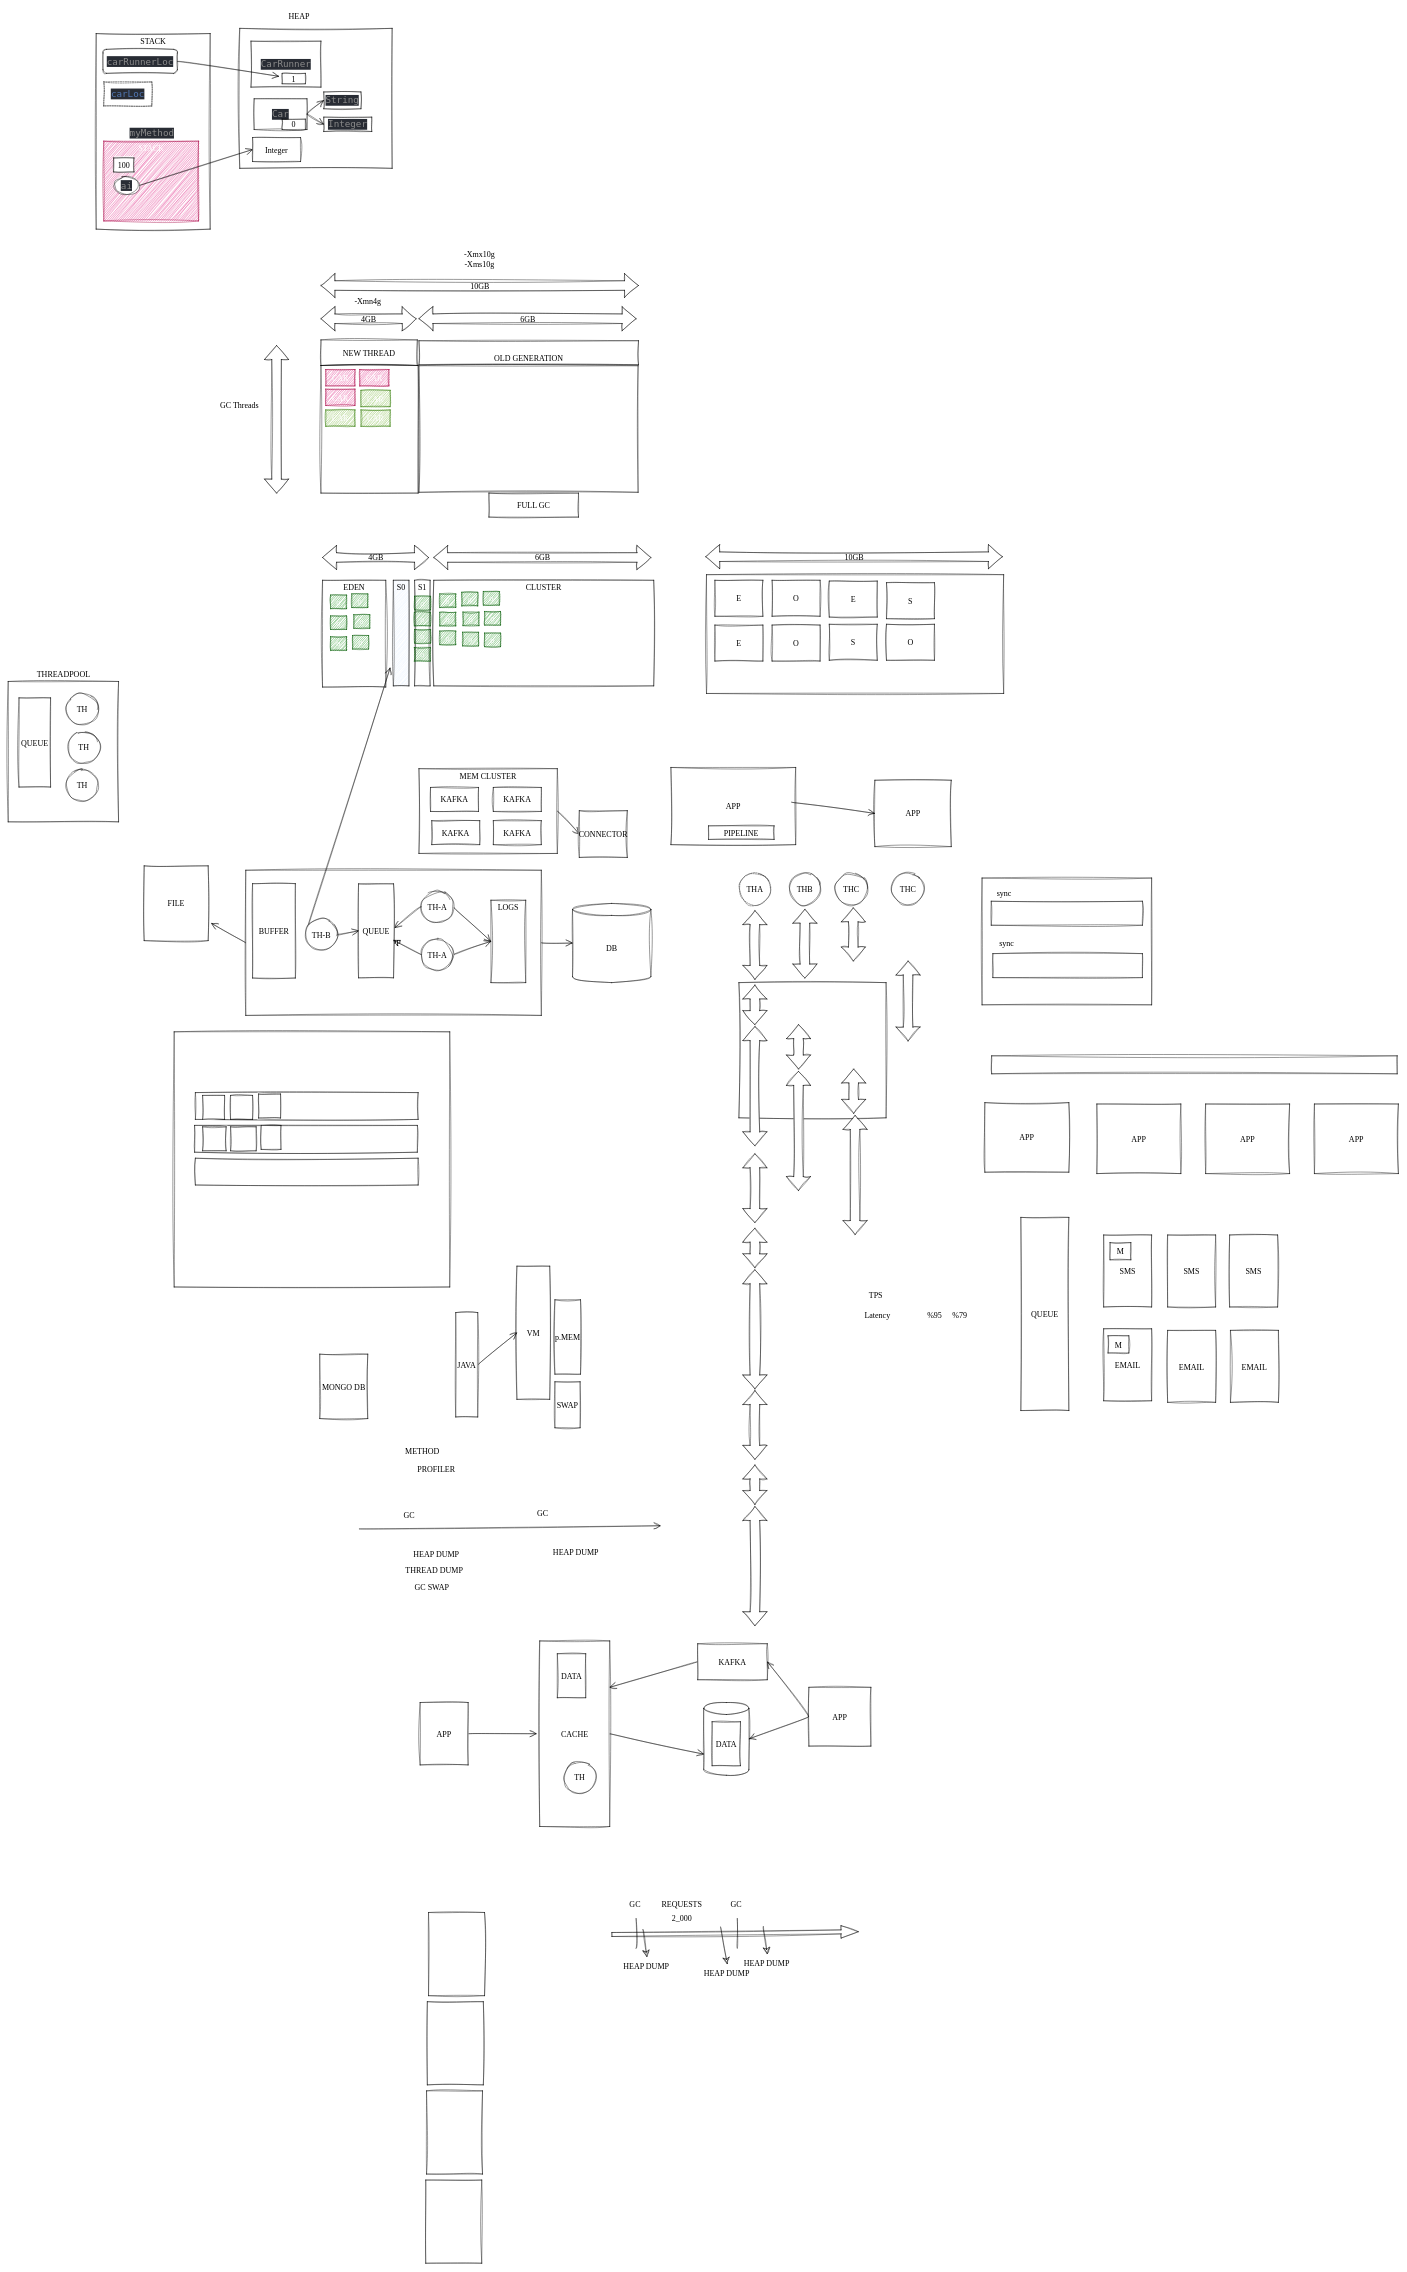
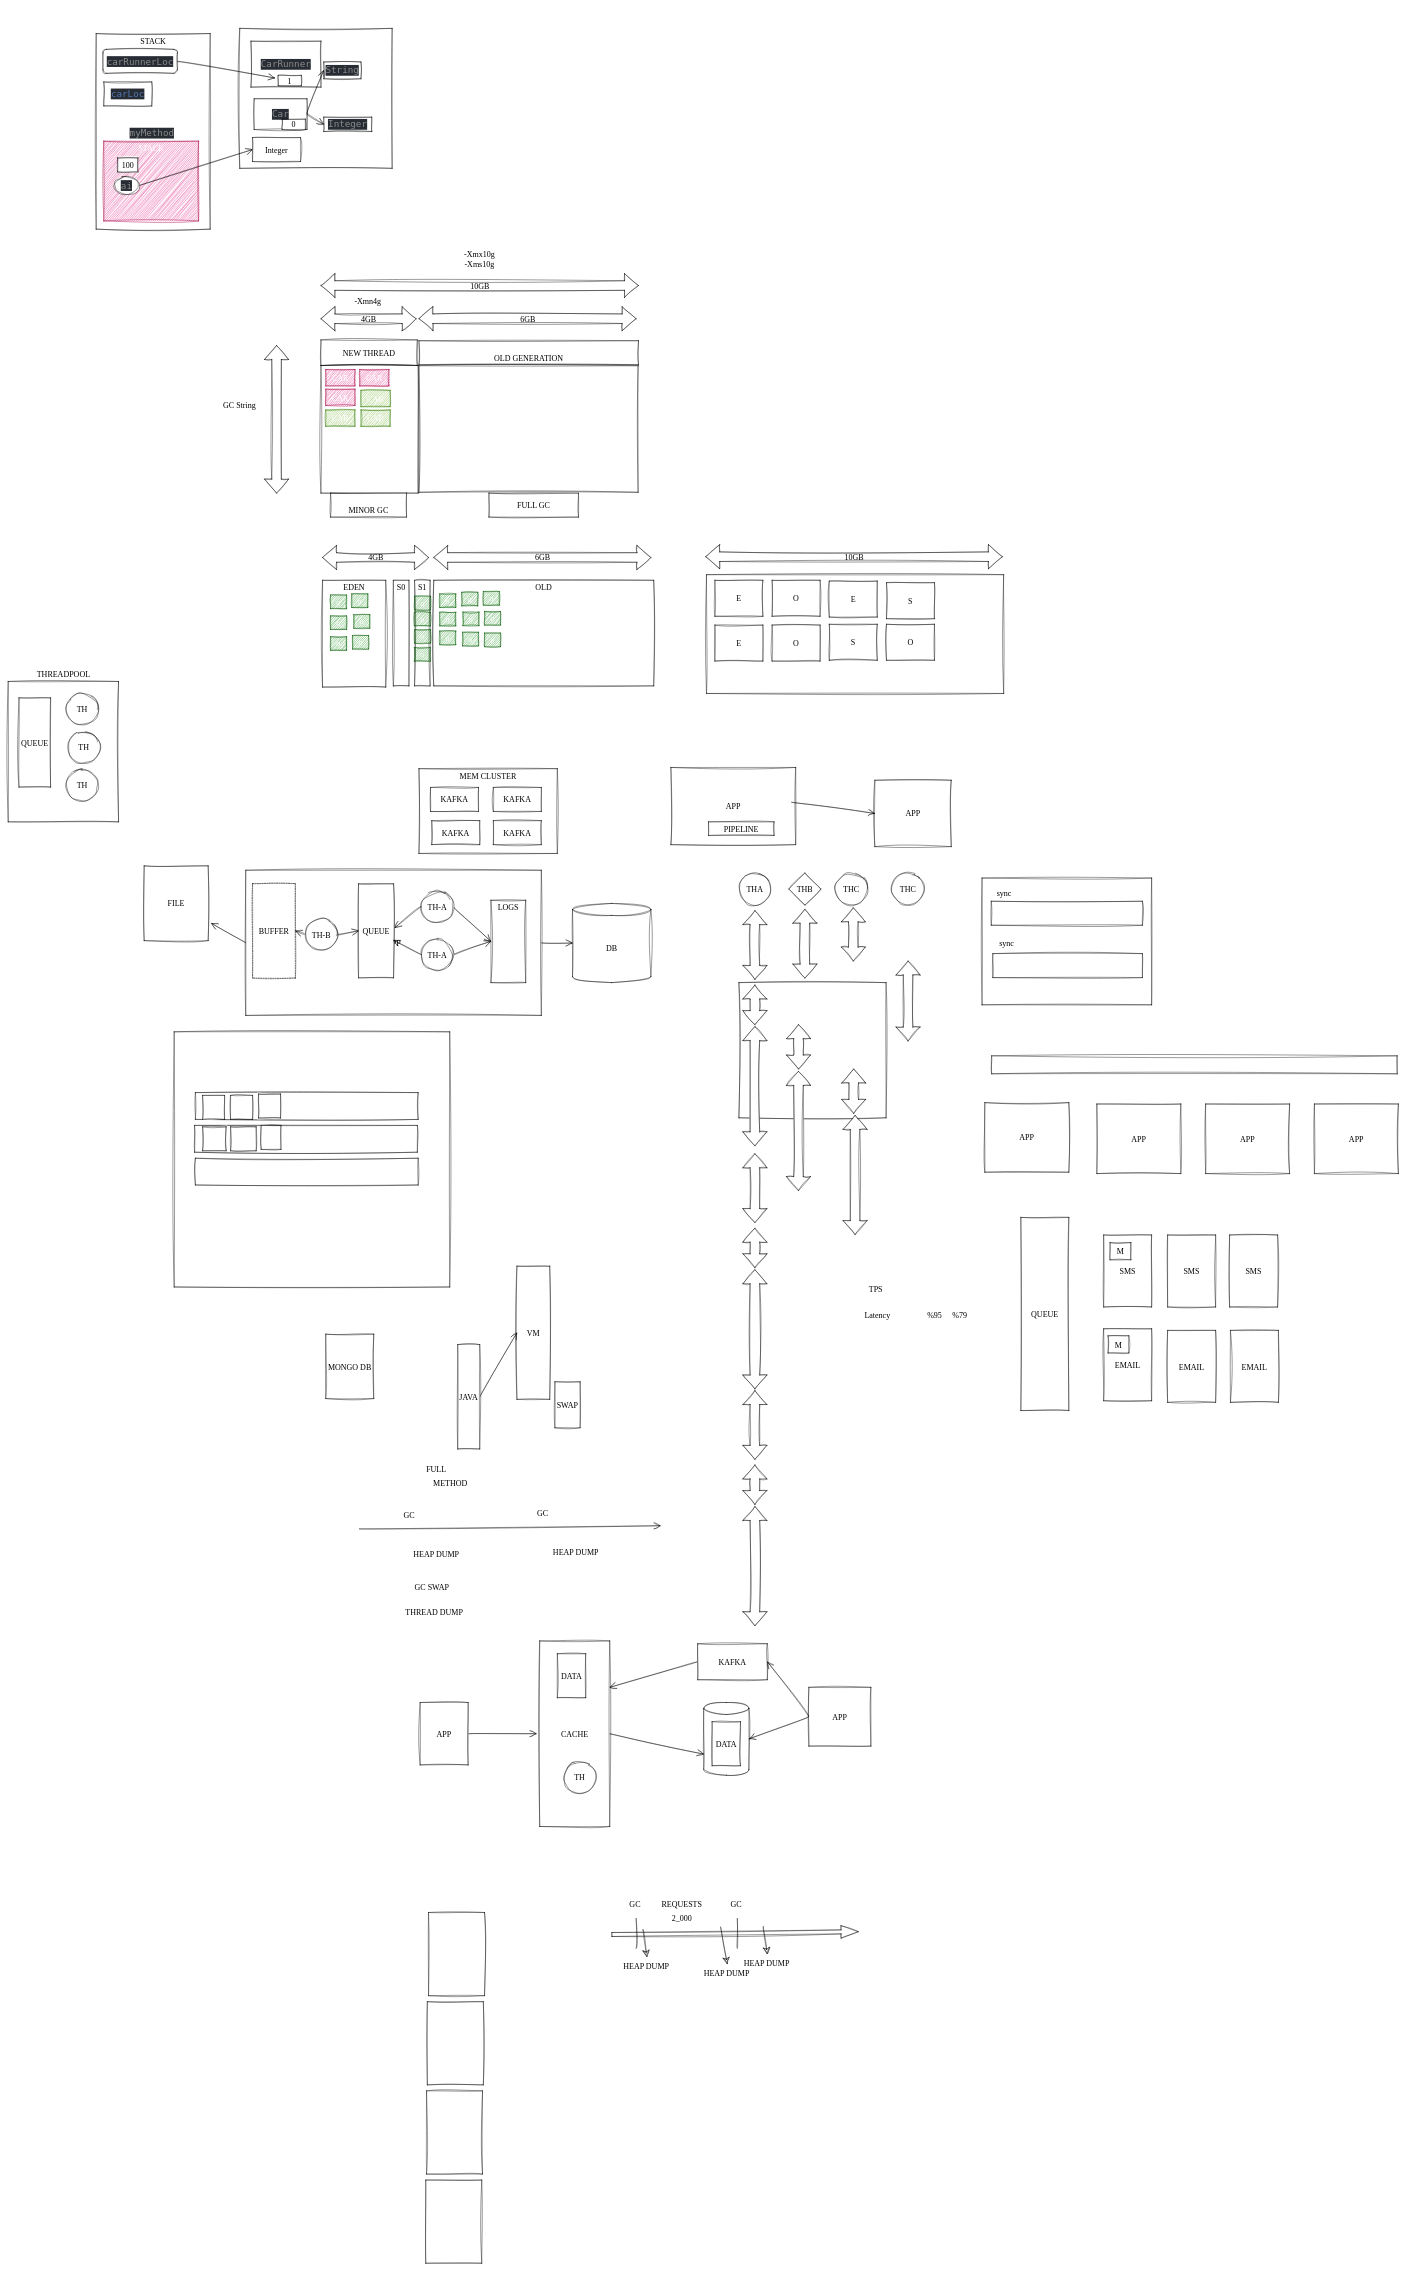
(299, 15) -> none
(294, 78) -> (290, 80)
(128, 94) -> (128, 94)
(342, 100) -> (342, 70)
(124, 165) -> (128, 165)
(240, 405) -> (240, 405)
none -> (369, 505)
(544, 588) -> (544, 588)
(401, 633) -> (401, 633)
(347, 804) -> (300, 932)
(568, 822) -> none
(741, 833) -> (741, 829)
(603, 834) -> none
(755, 889) -> (755, 889)
(805, 889) -> (805, 889)
(274, 931) -> (274, 931)
(876, 1295) -> (876, 1289)
(568, 1337) -> none
(467, 1365) -> (469, 1397)
(344, 1386) -> (350, 1366)
(422, 1451) -> (450, 1483)
(436, 1469) -> (436, 1469)
(434, 1570) -> (434, 1612)
